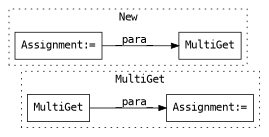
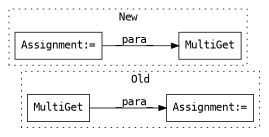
(140, 80) -> (140, 80)
